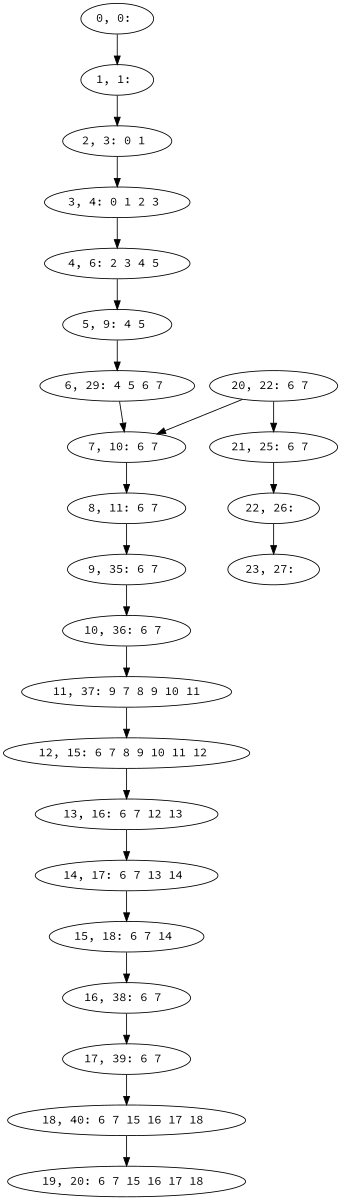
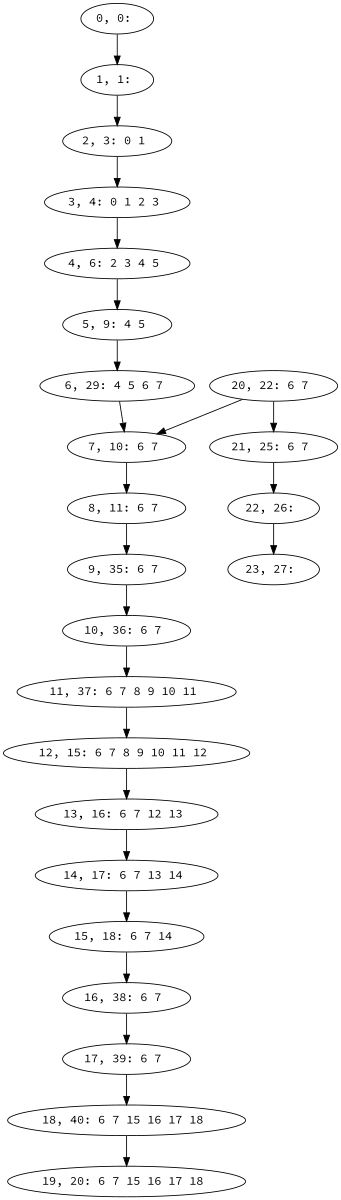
(127, 692) -> (127, 692)
